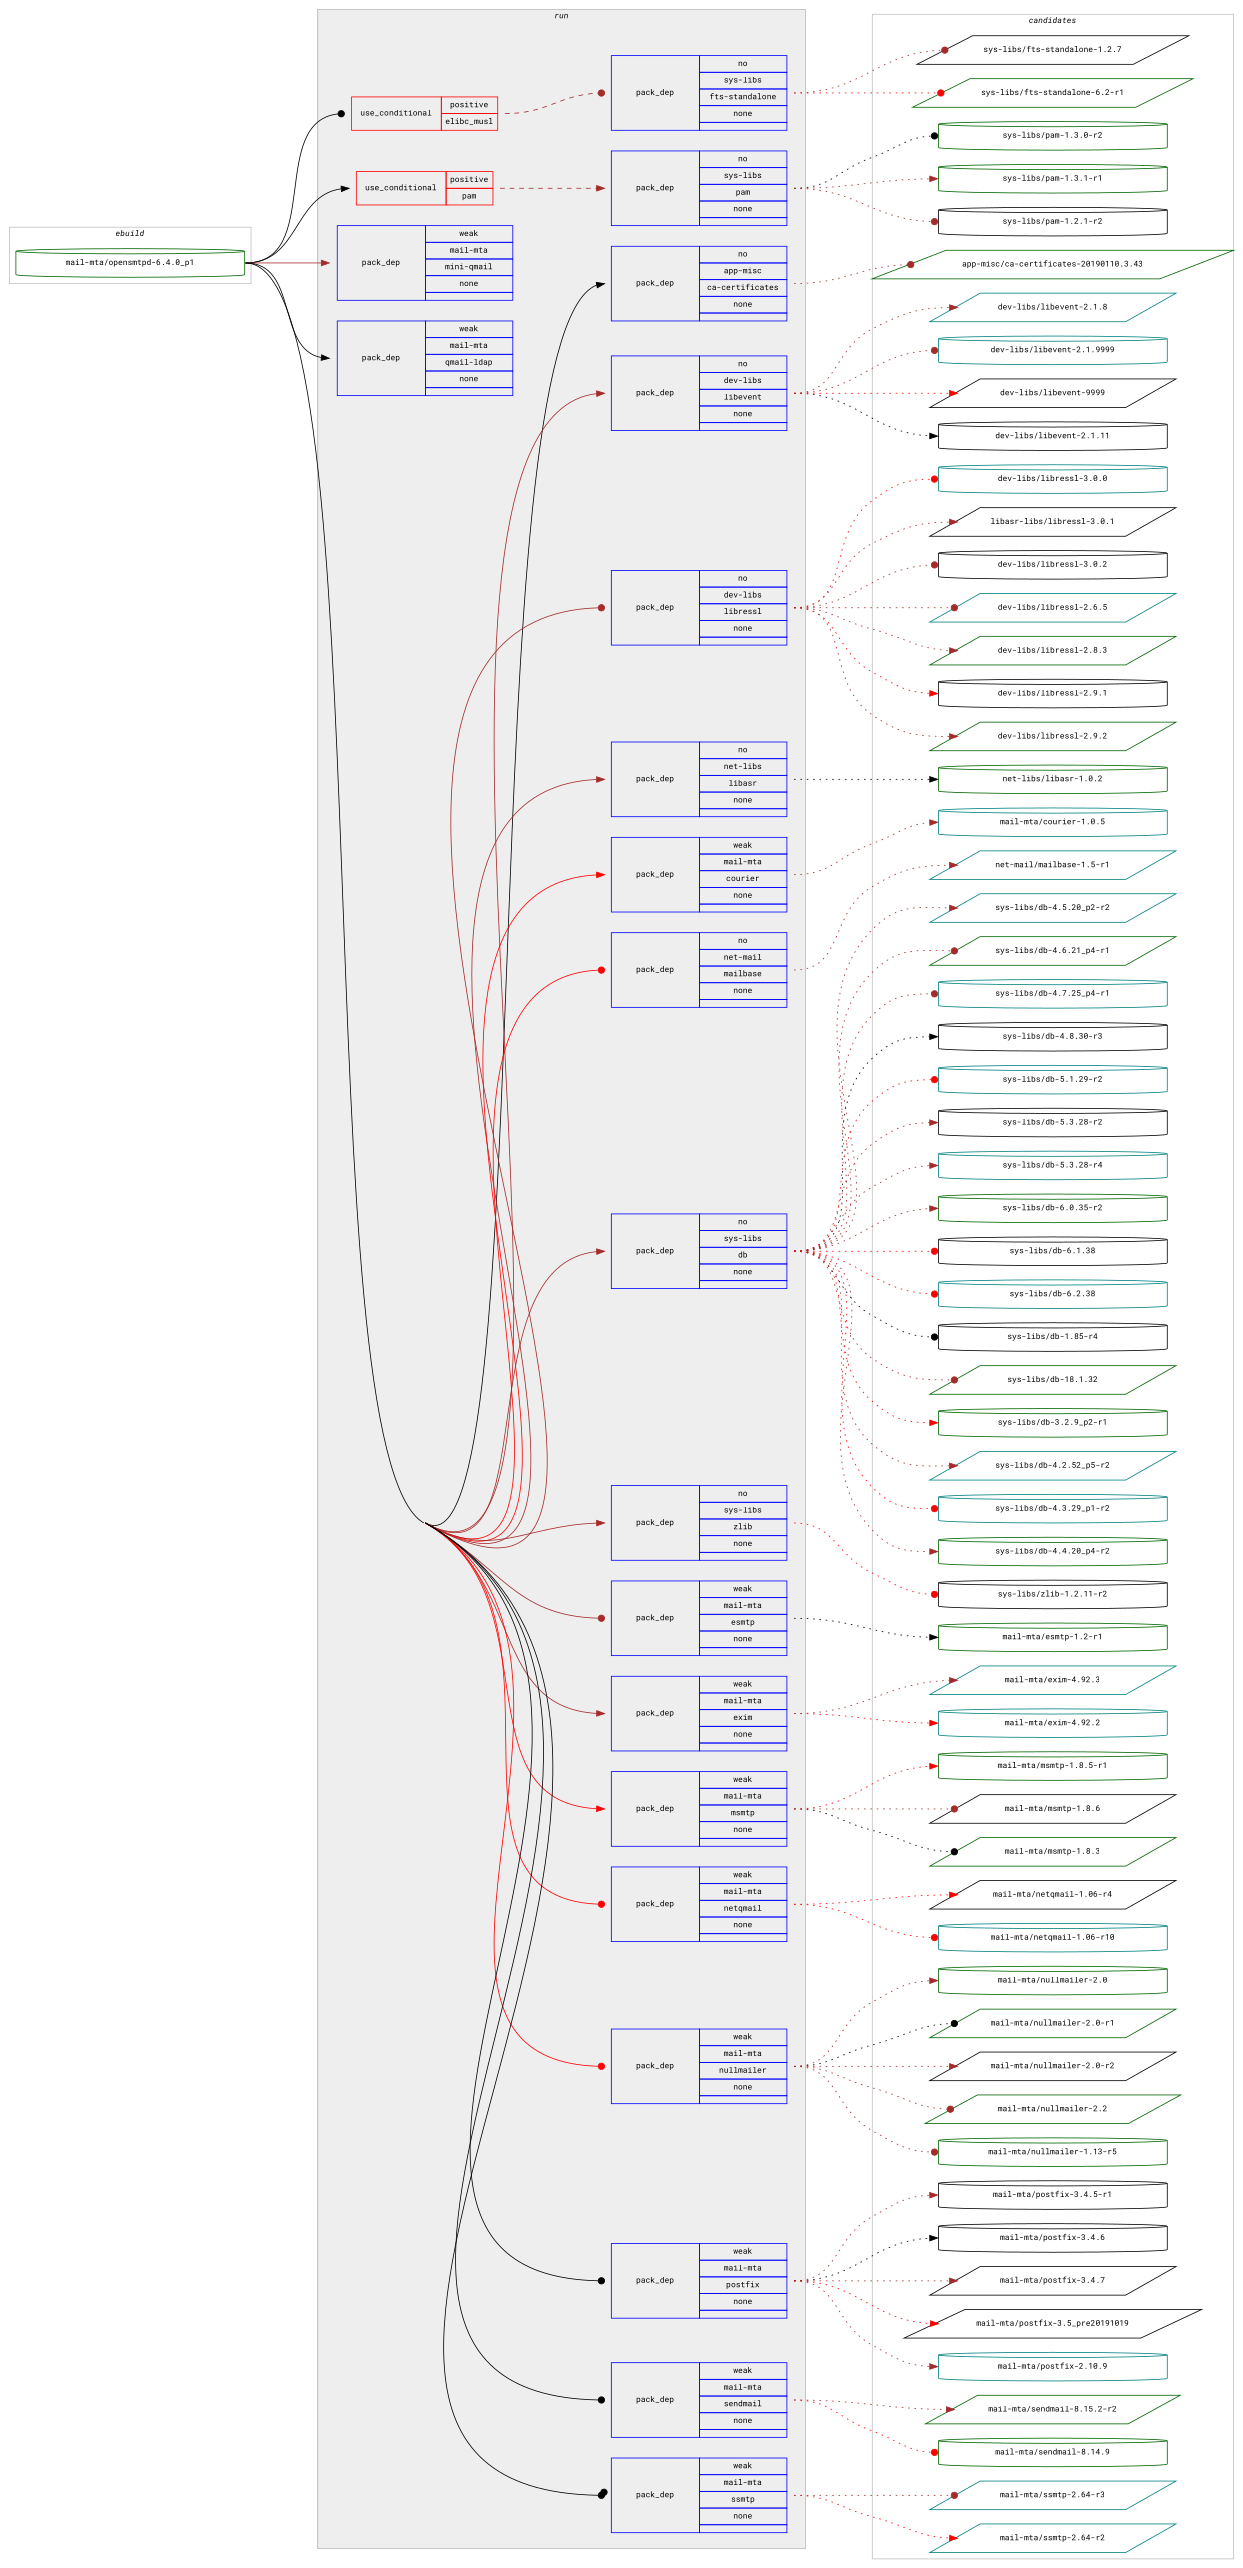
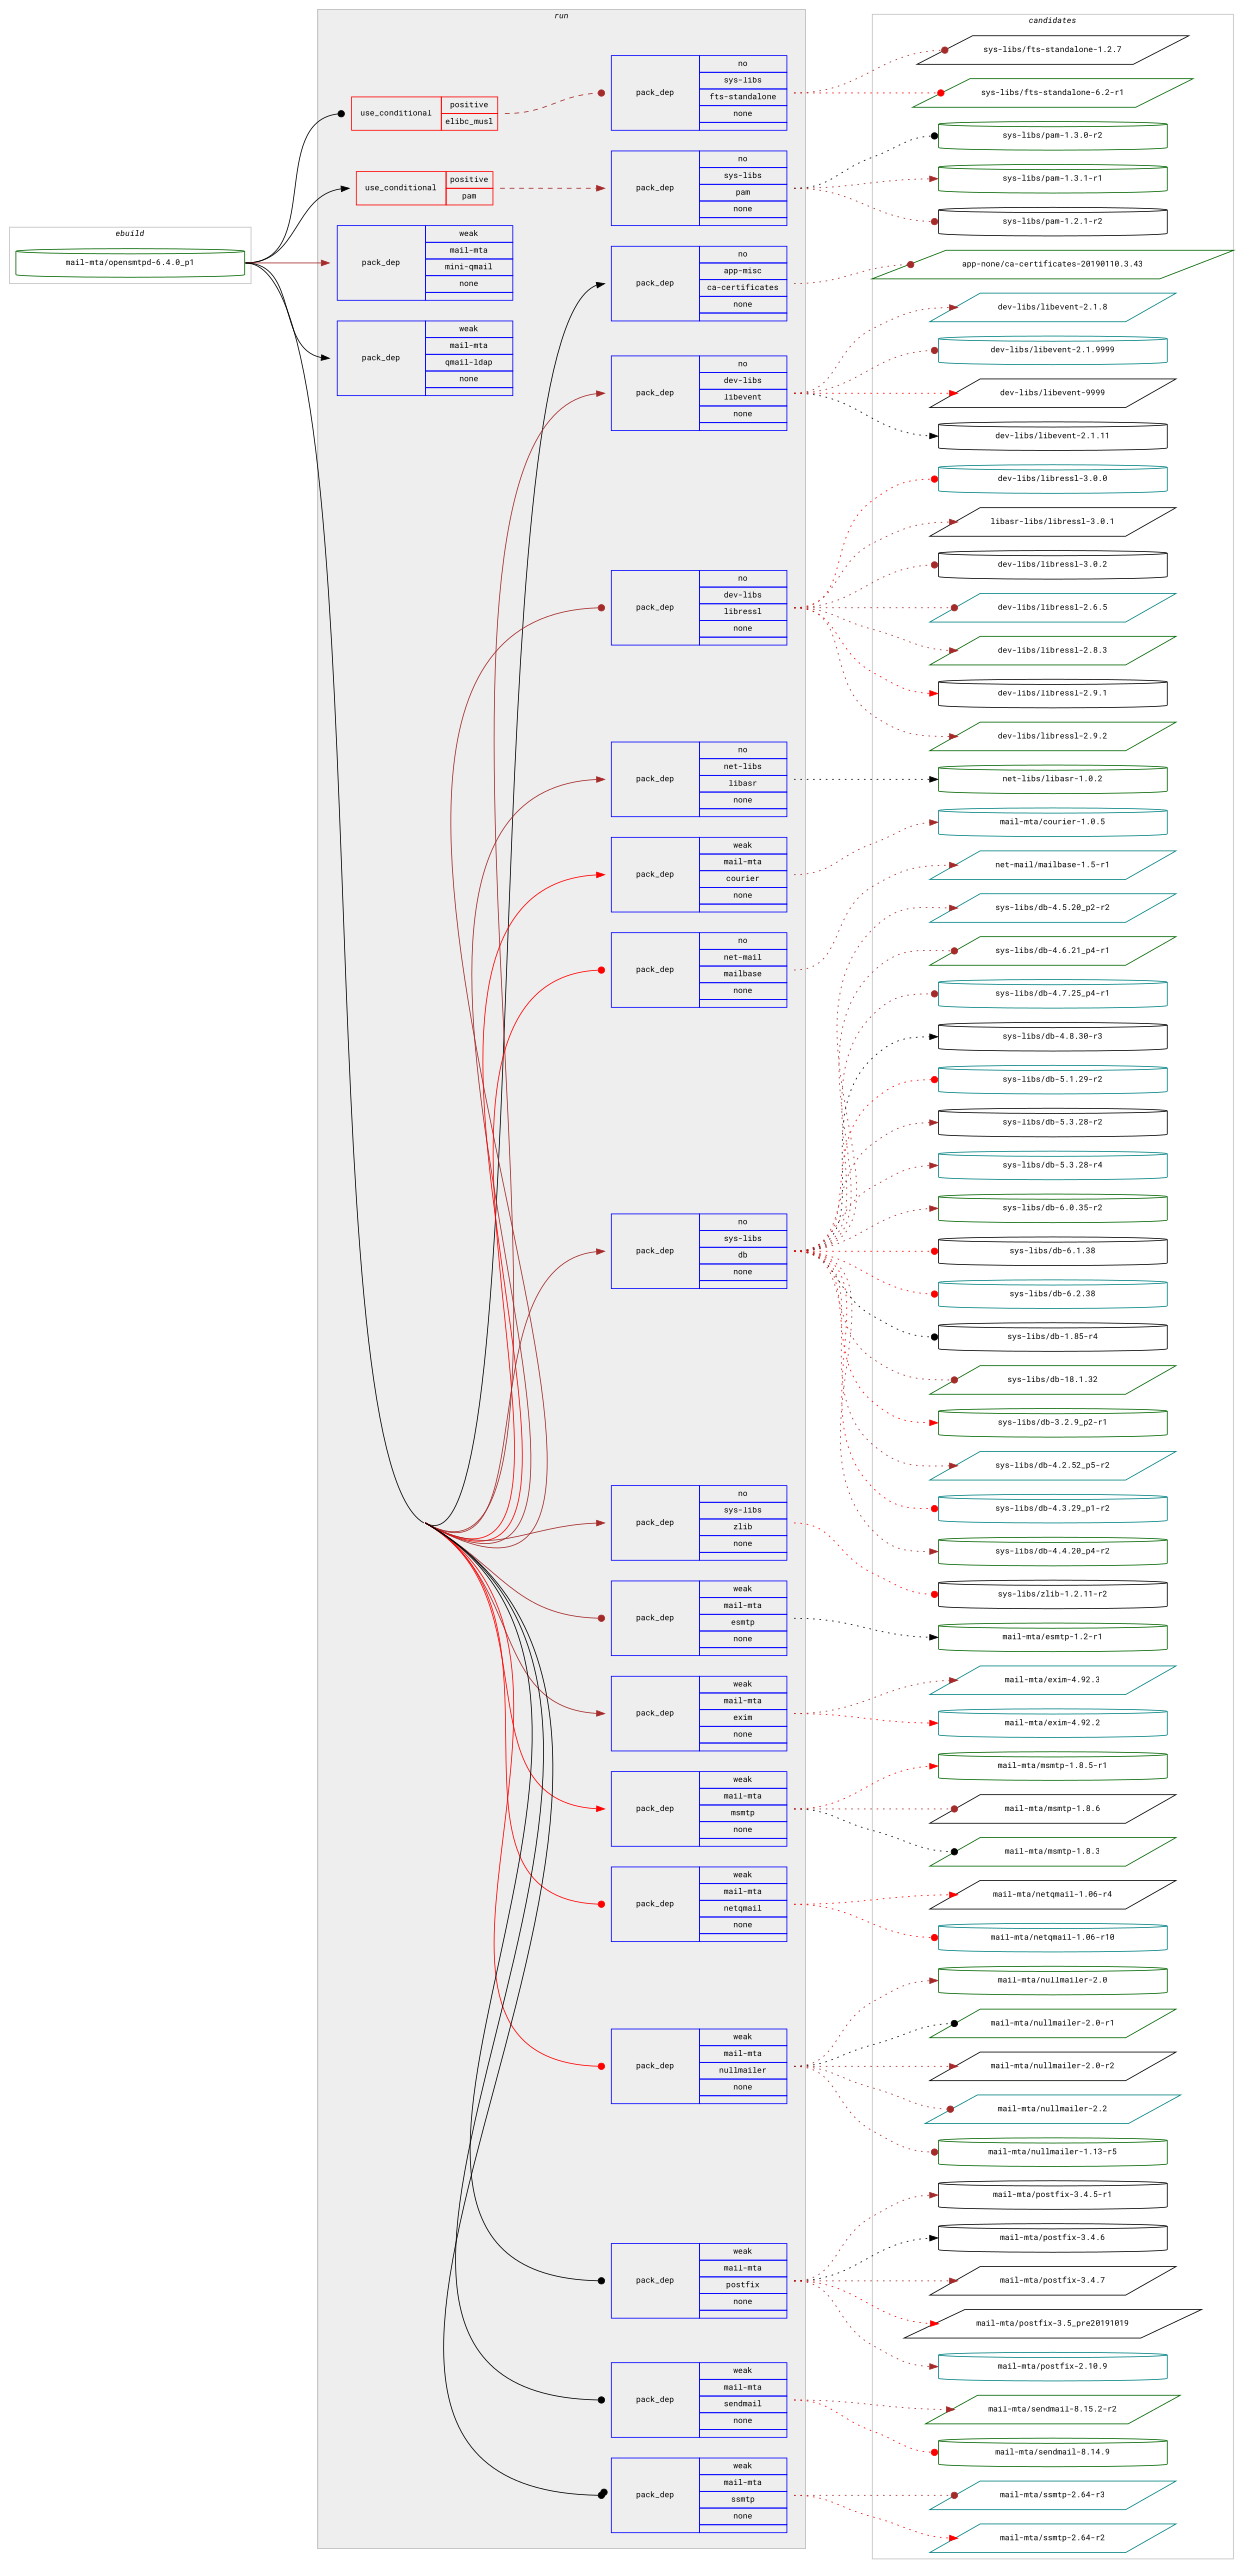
(1053, 265) -> (1053, 265)
(1053, 2109) -> (1053, 2109)
